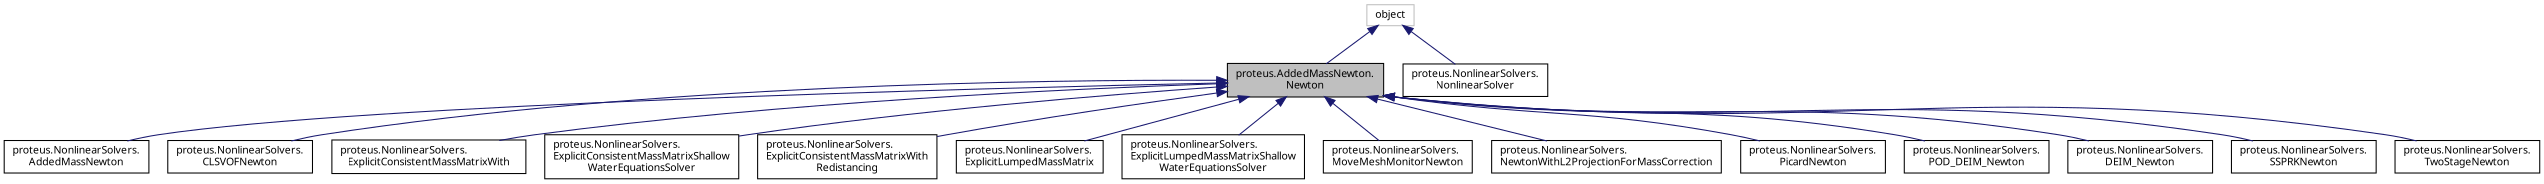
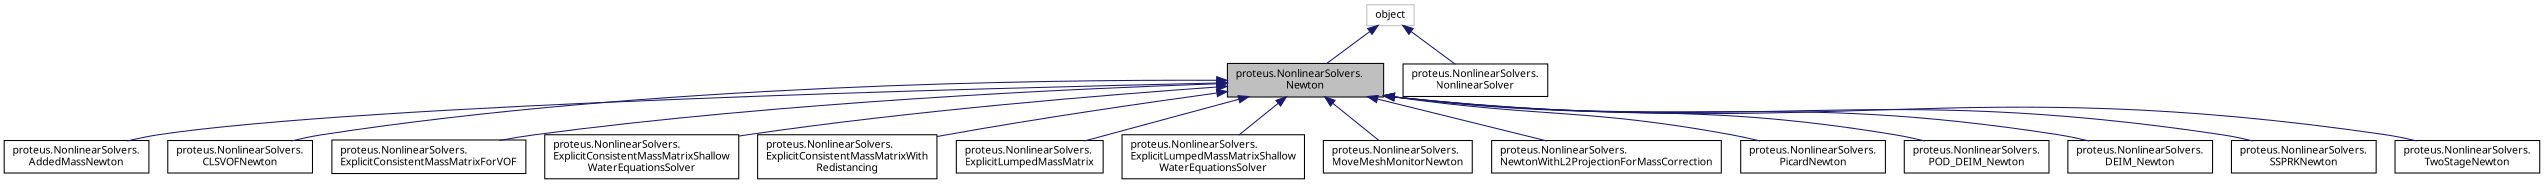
(1306, 80) -> (1306, 80)
(429, 157) -> (429, 157)
